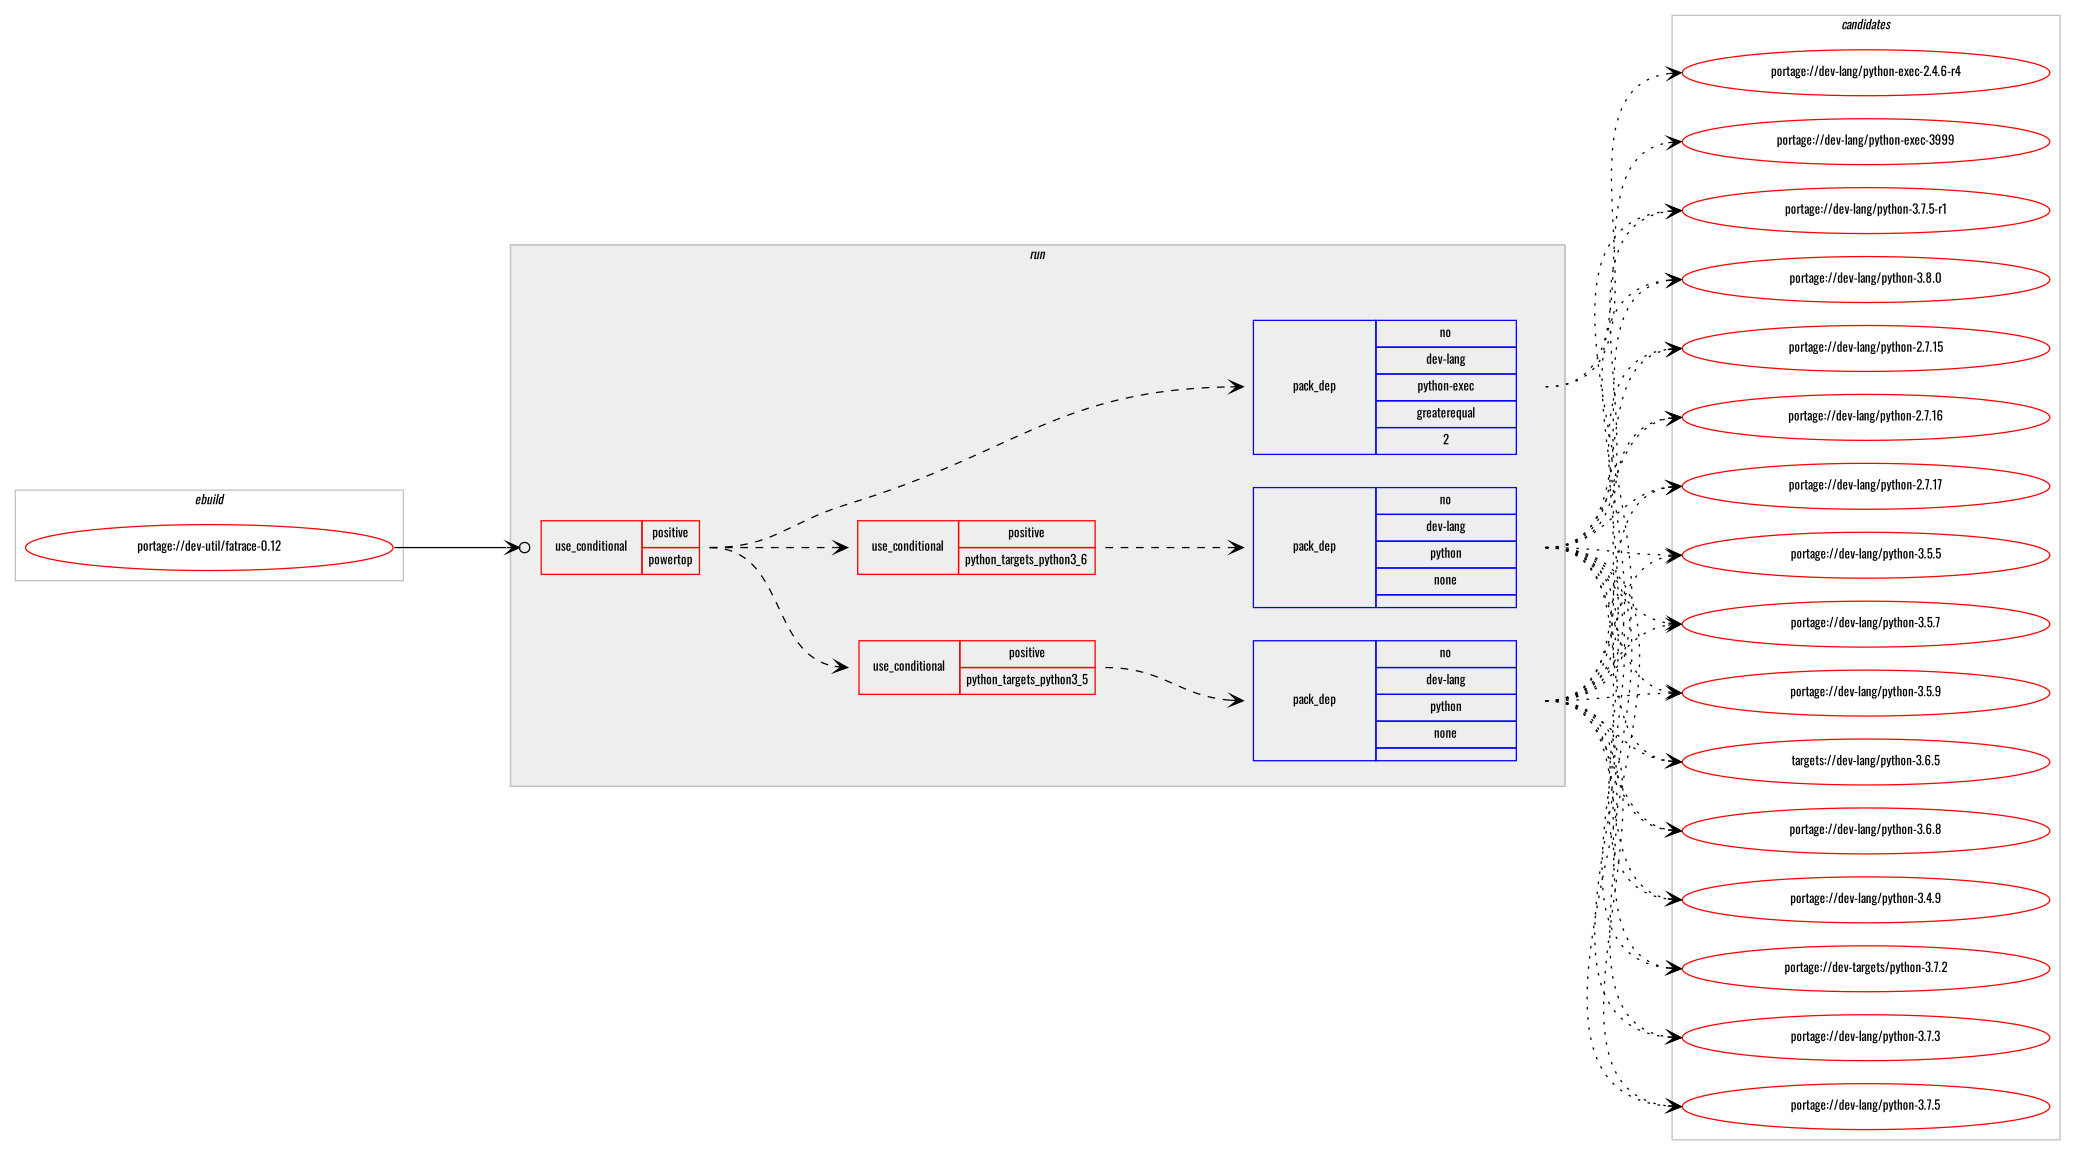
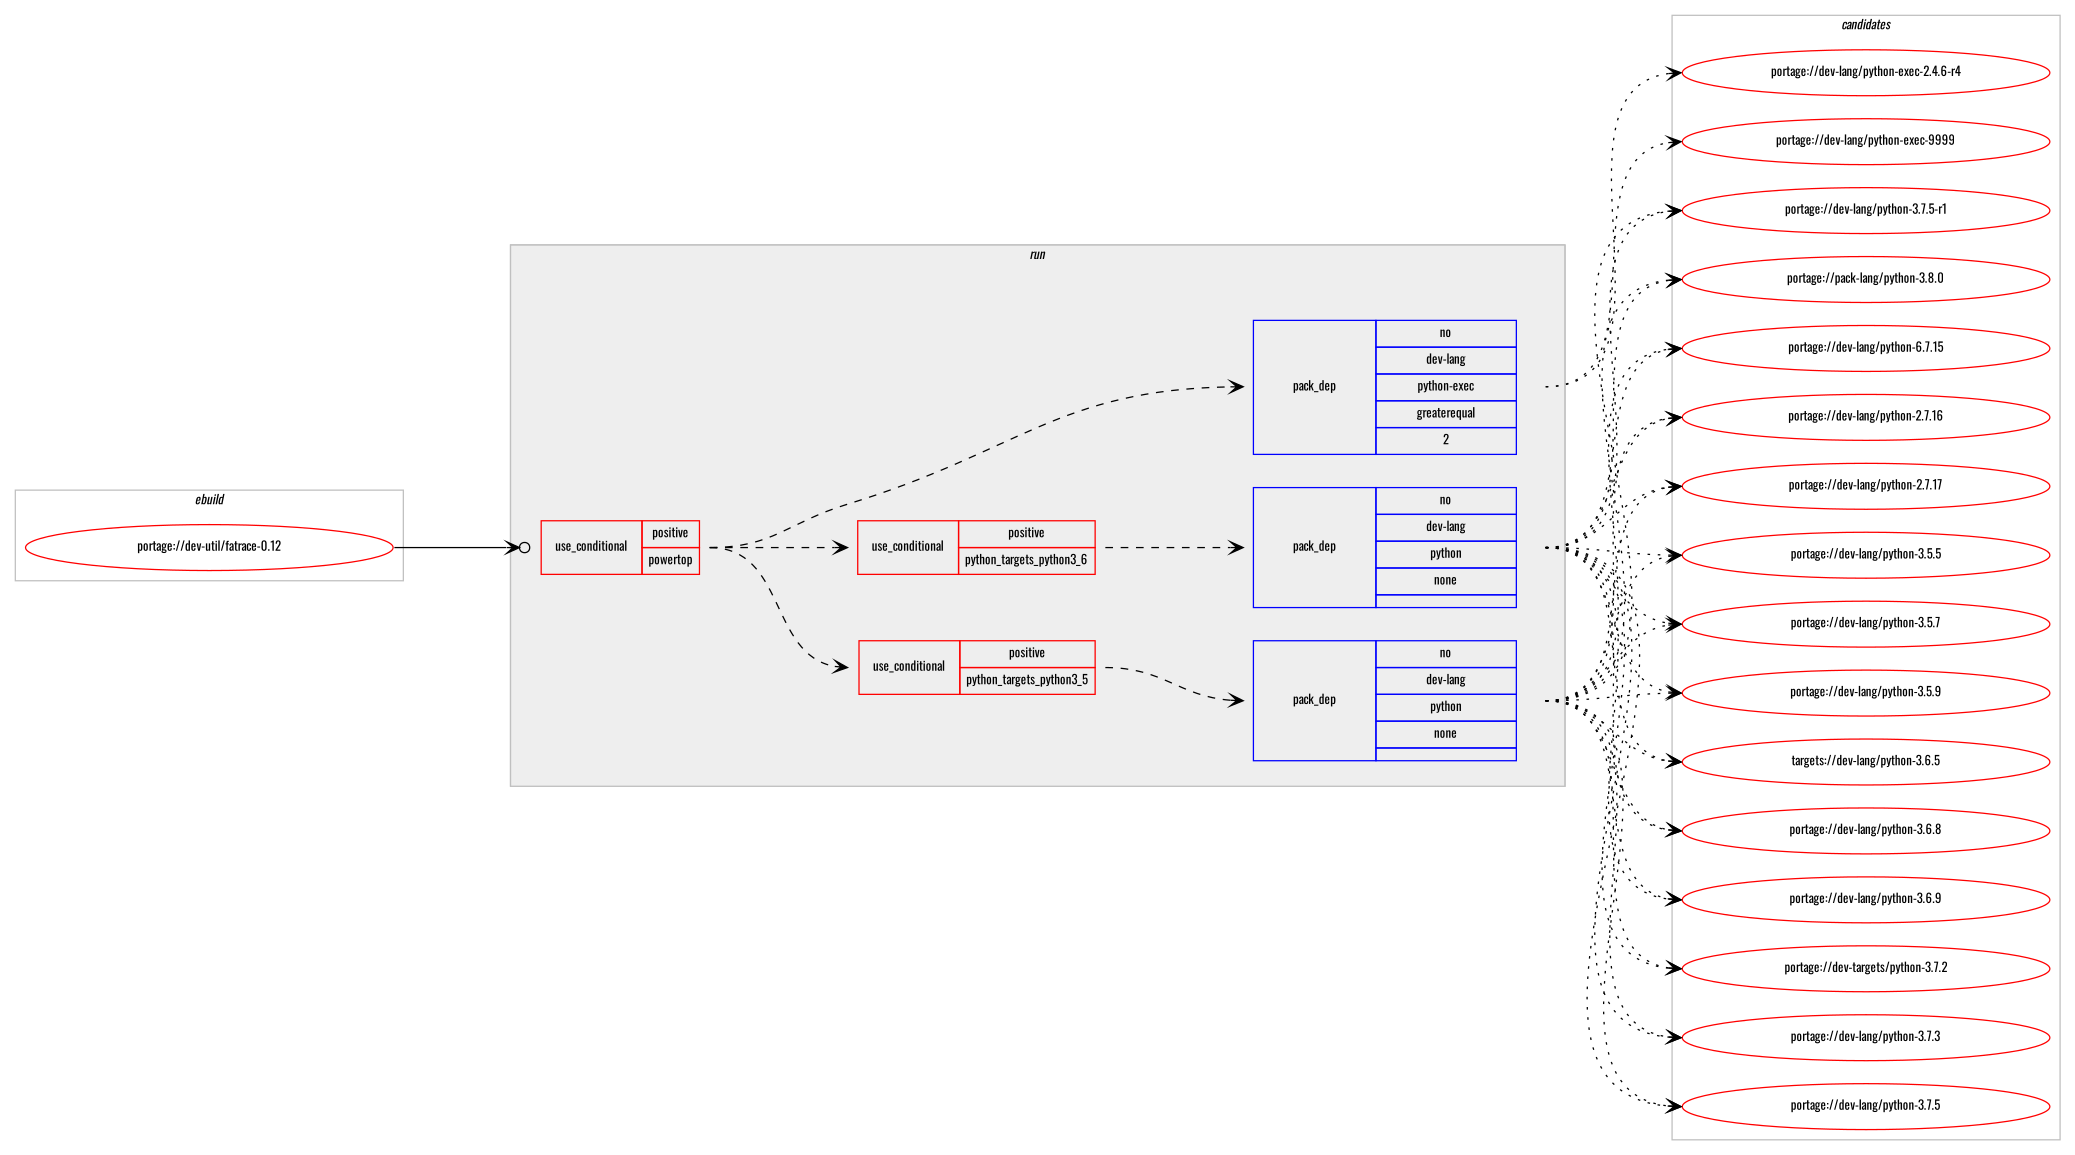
(1866, 142) -> (1866, 142)
(1866, 280) -> (1866, 280)
(1866, 348) -> (1866, 348)
(1866, 900) -> (1866, 900)
